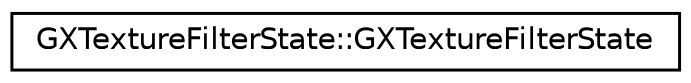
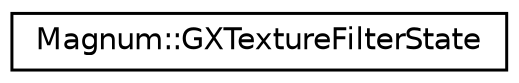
(346, 42) -> (259, 42)
